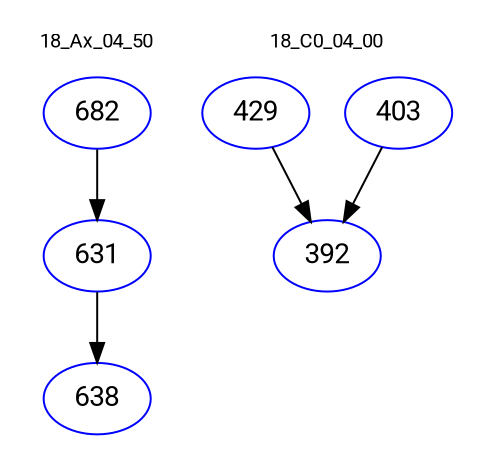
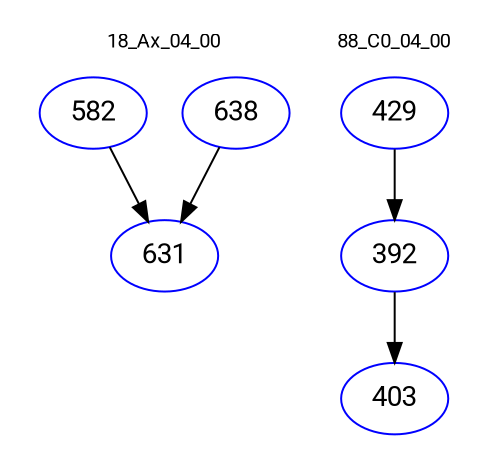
(97, 43) -> (165, 43)
(327, 43) -> (395, 43)
(97, 113) -> (93, 113)
(368, 176) -> (395, 318)
(97, 318) -> (205, 176)
